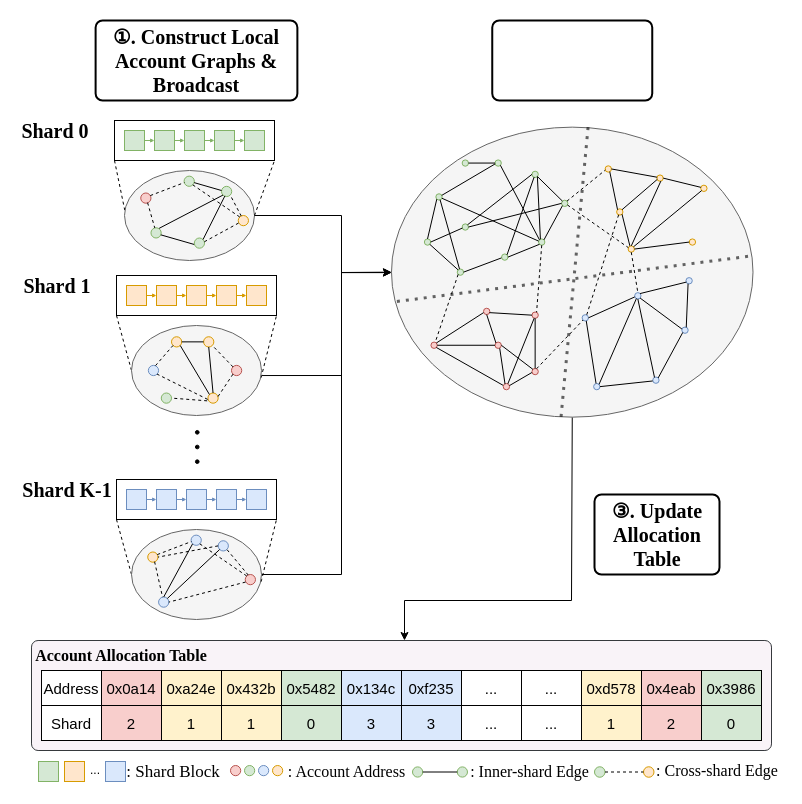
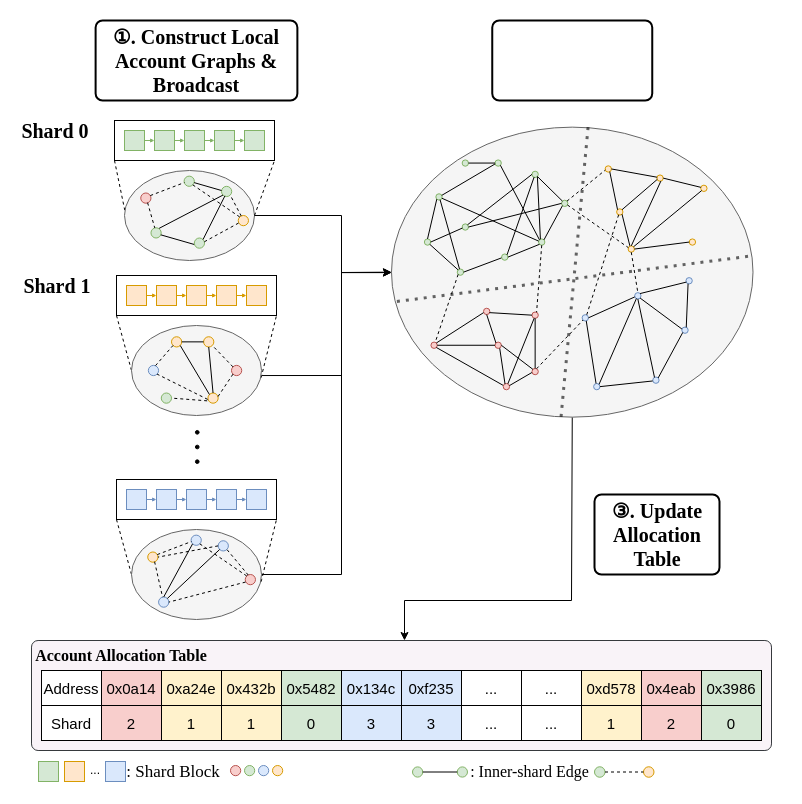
(68, 490) -> none
(717, 770) -> none
(347, 771) -> none
